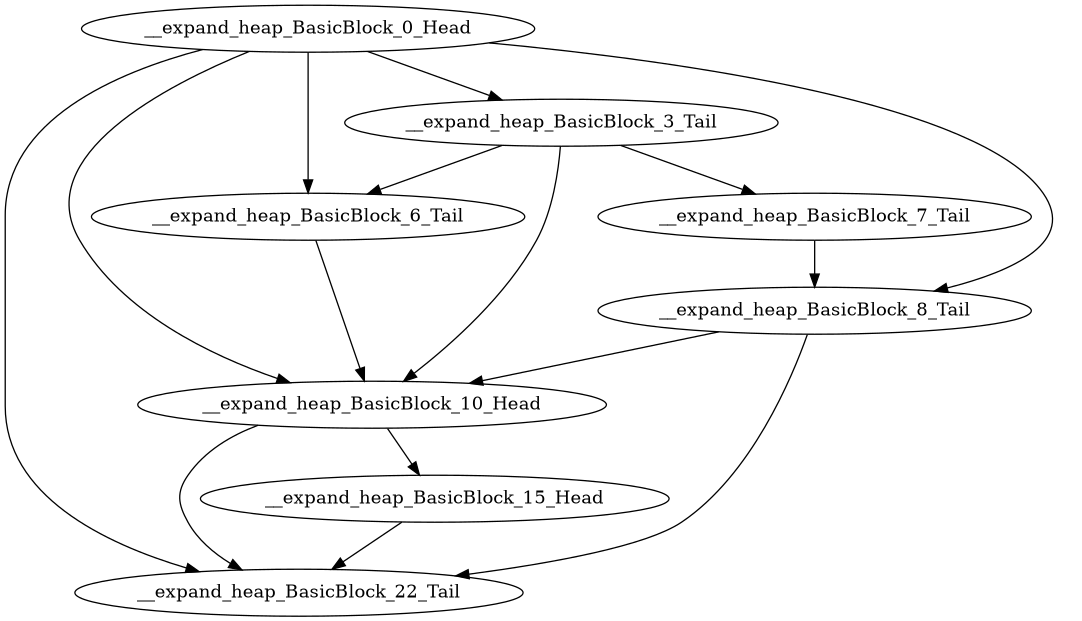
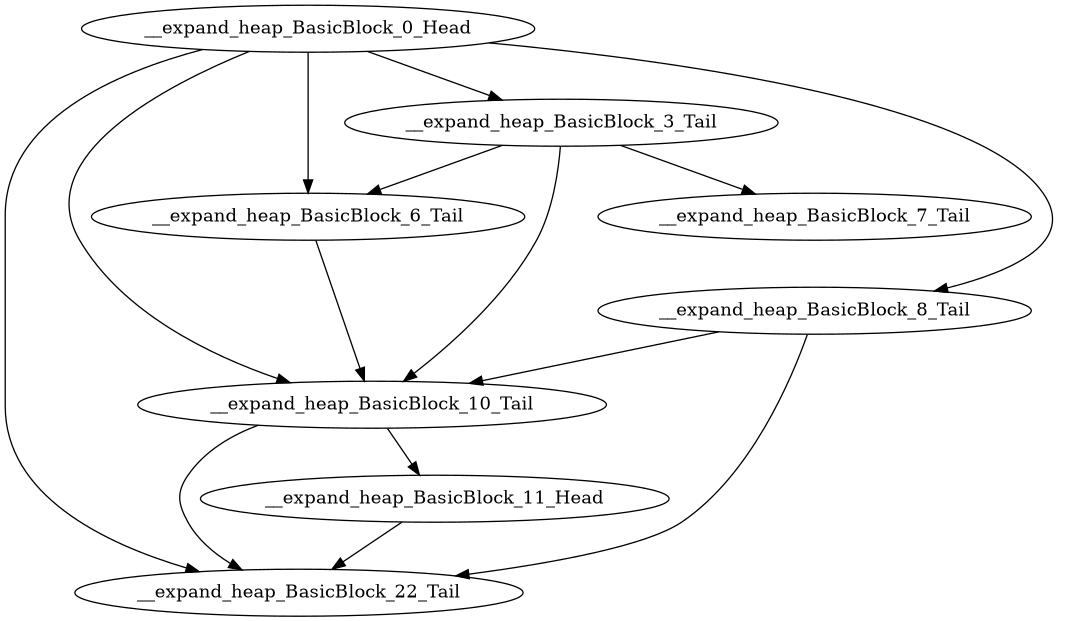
(815, 257) -> none
(372, 405) -> (372, 405)
(435, 499) -> (435, 499)
